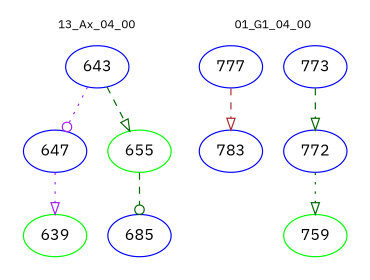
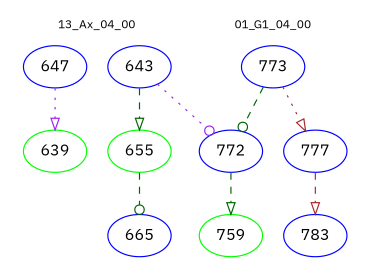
(315, 103) -> (254, 105)
none -> (292, 104)
(78, 105) -> (173, 98)
(315, 188) -> (231, 188)
(139, 236) -> (139, 236)
